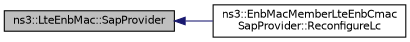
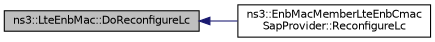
(89, 21) -> (102, 21)
